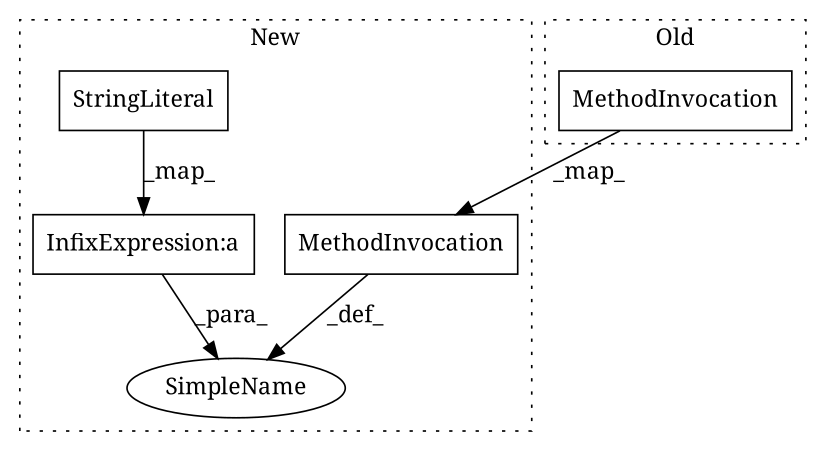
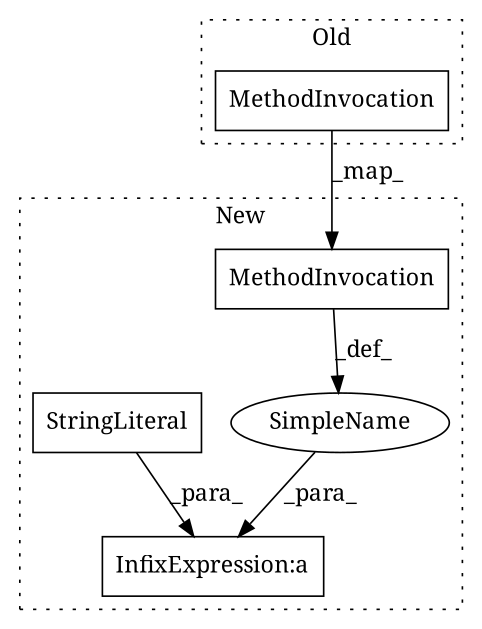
(180, 173) -> (207, 495)
(185, 309) -> (283, 488)
